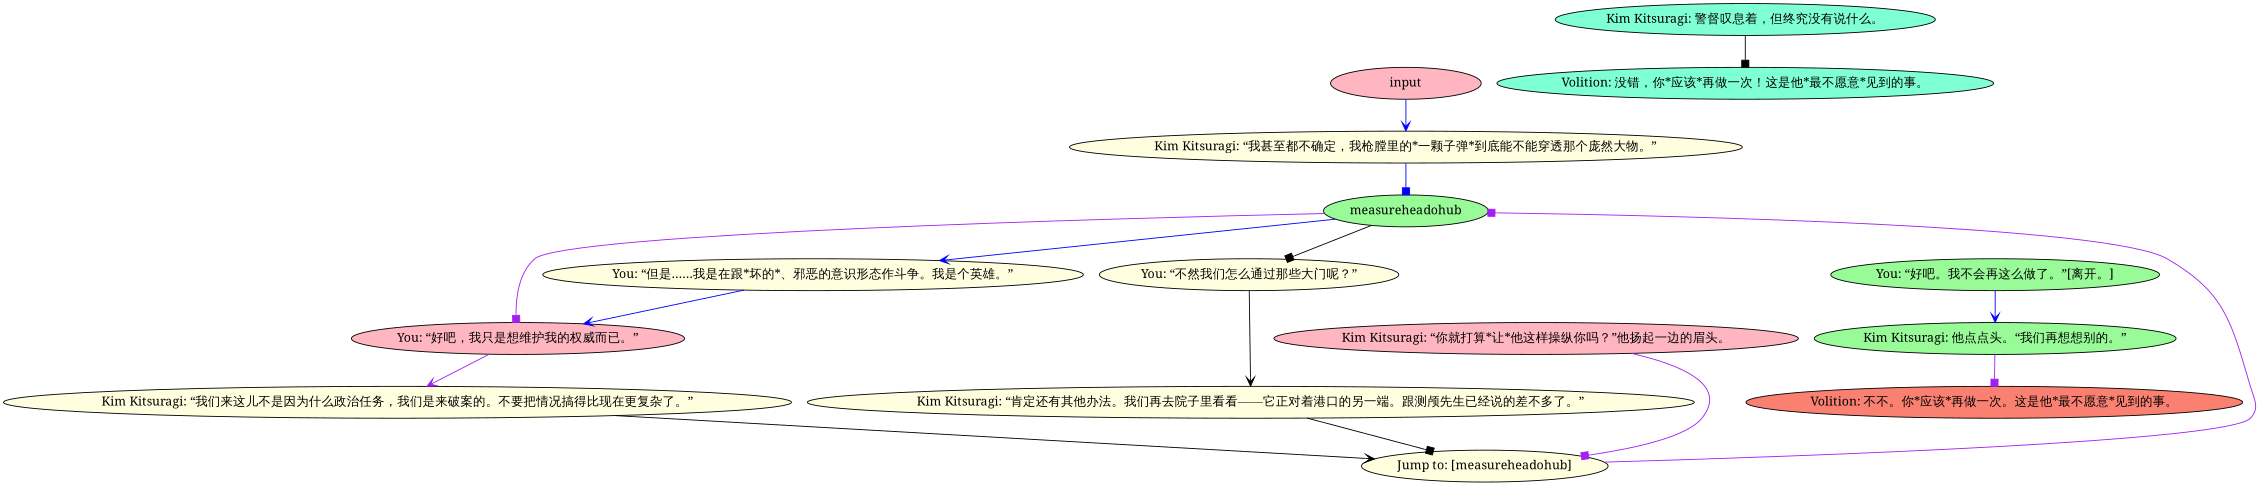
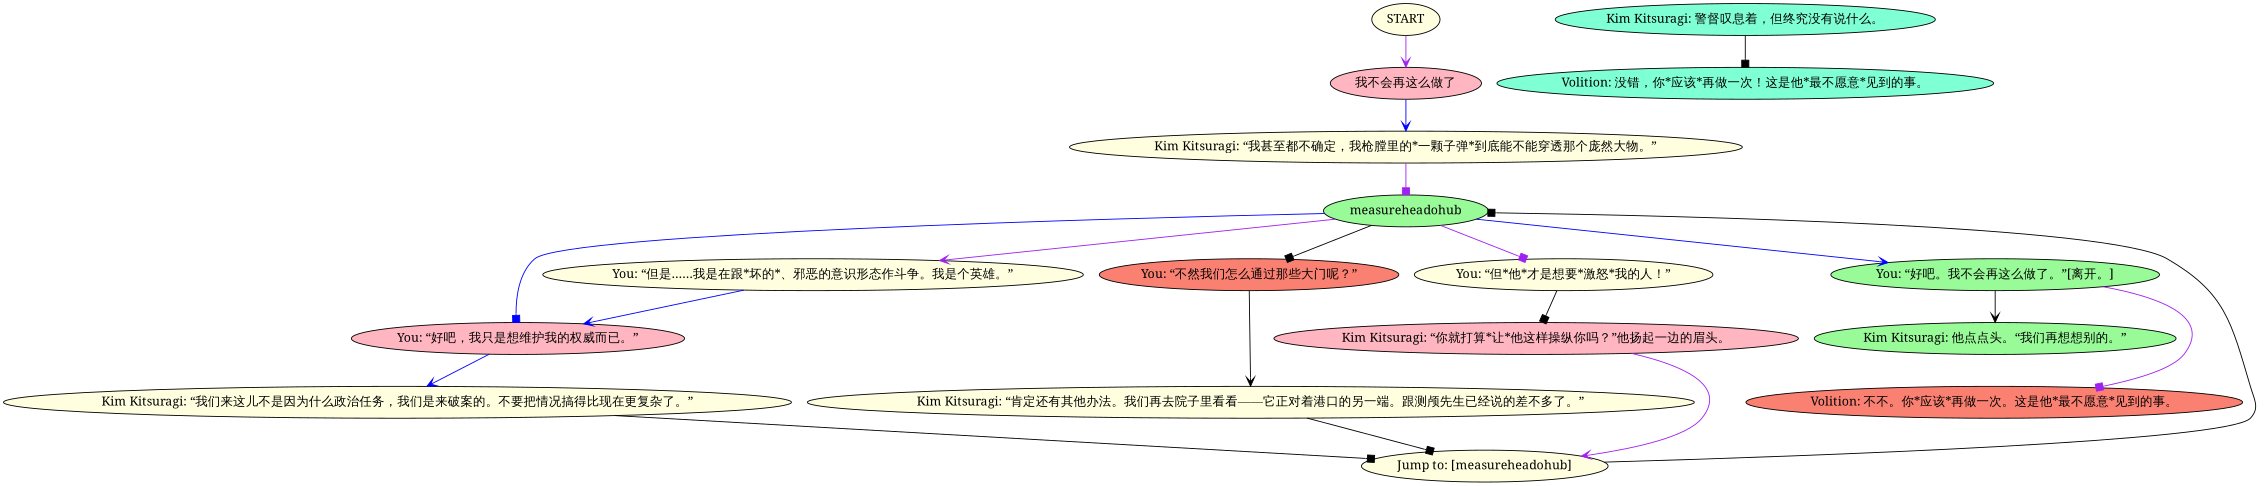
none -> (1406, 19)
(1406, 83) -> (1406, 83)
(1406, 175) -> (1406, 175)
(899, 227) -> (899, 227)
(1142, 239) -> (1142, 239)
none -> (1678, 240)
(1249, 275) -> (1249, 275)
none -> (1564, 275)
(1995, 302) -> (1995, 302)
(2226, 316) -> (2226, 316)
(1995, 366) -> (2191, 335)
(462, 368) -> (462, 368)
(1701, 419) -> (1701, 419)
(990, 437) -> (990, 437)
